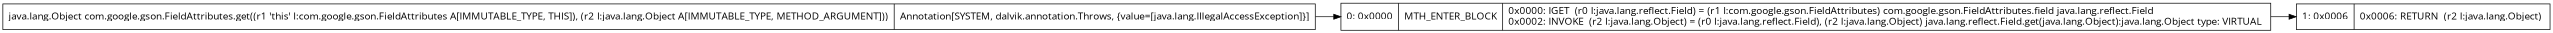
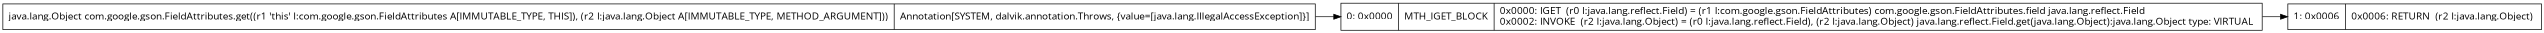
(1451, 16) -> (1446, 16)
